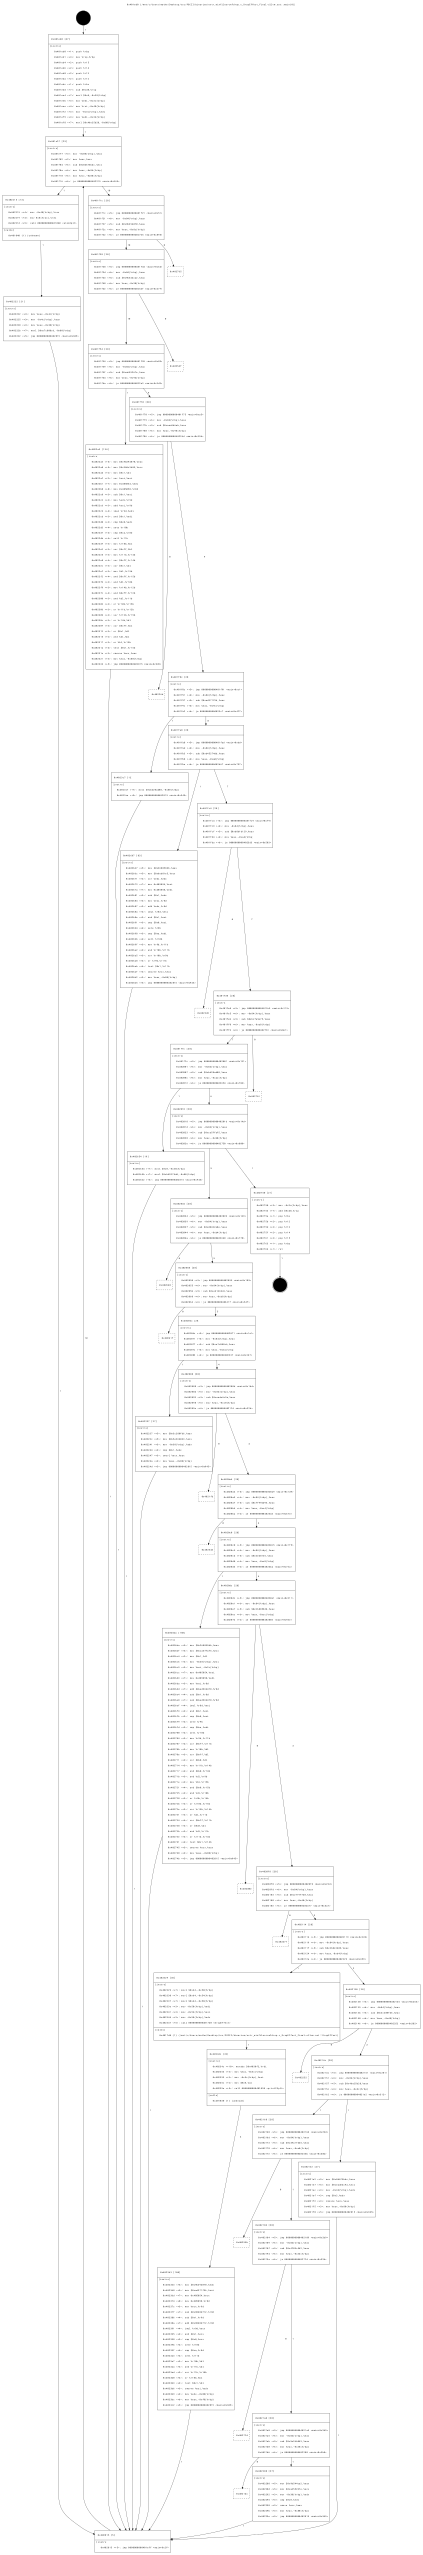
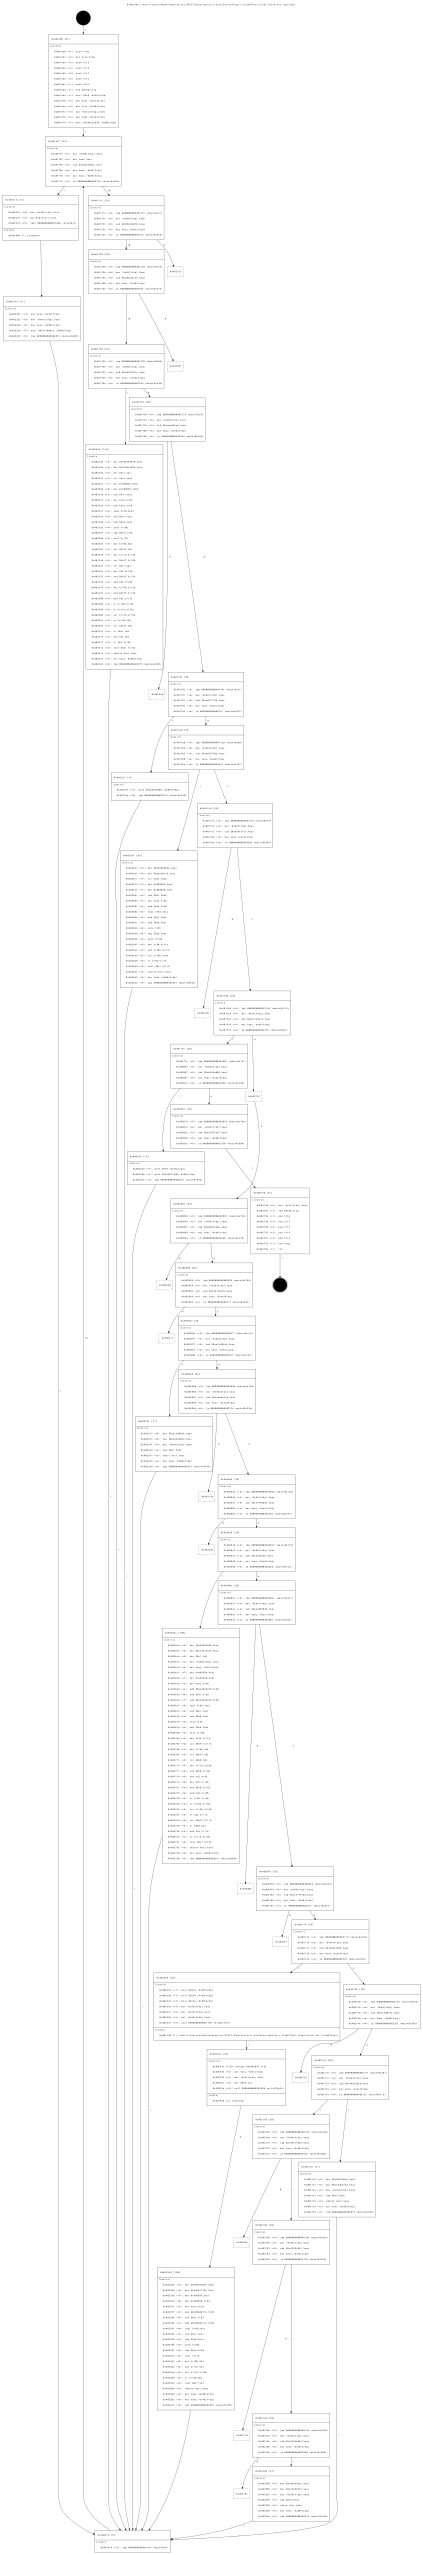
(209, 1173) -> (259, 1153)
